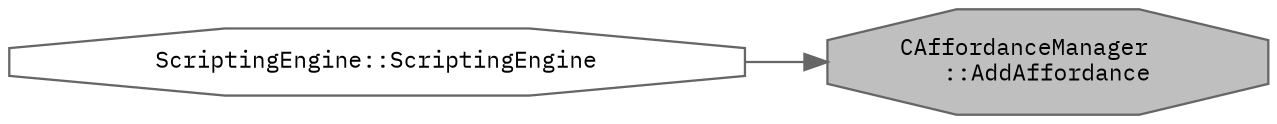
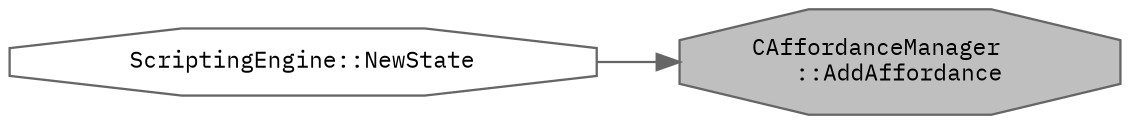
(377, 62) -> (303, 62)
